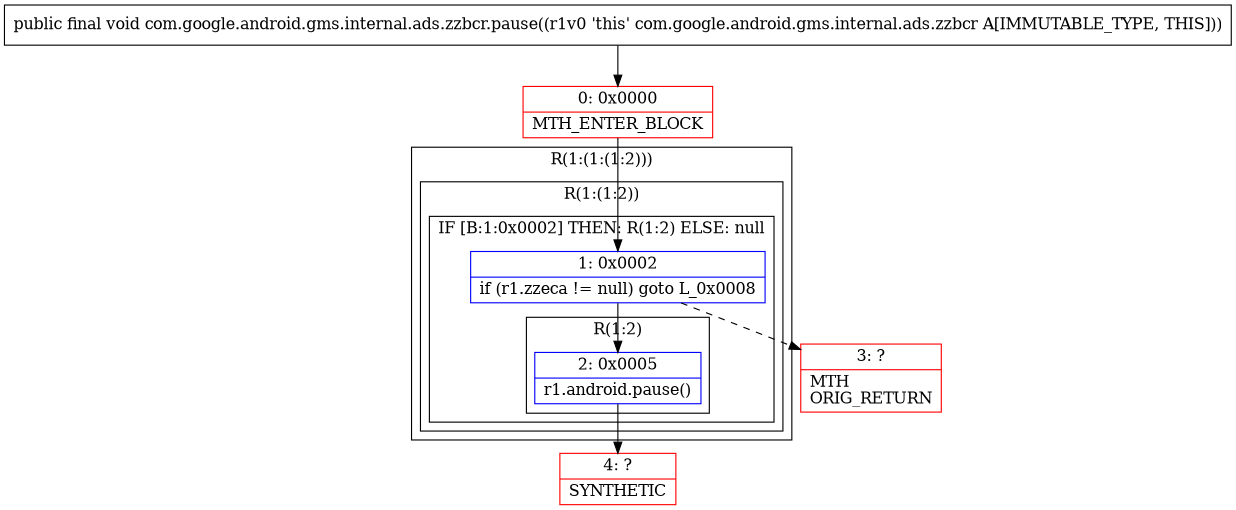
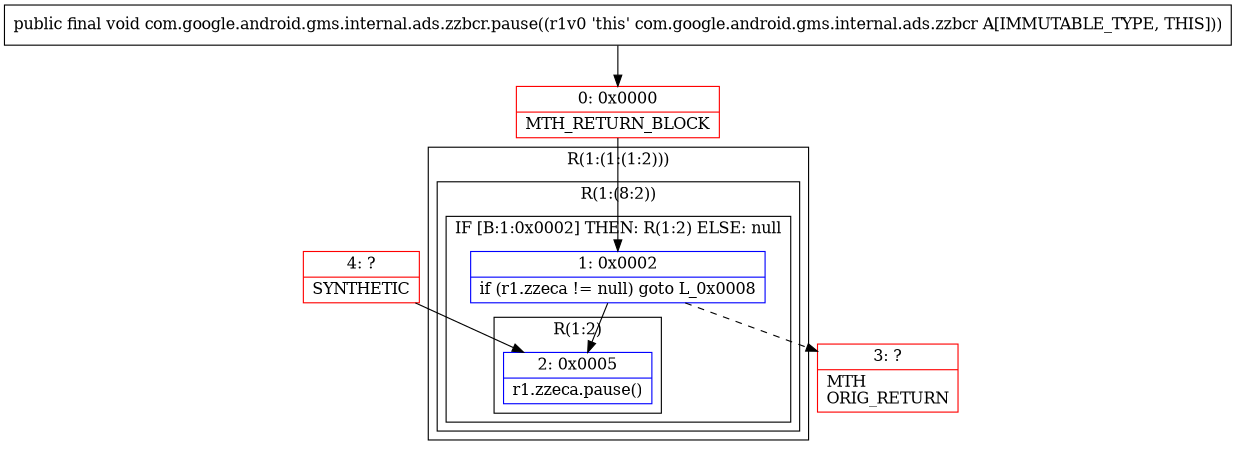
(618, 124) -> (618, 124)
(602, 195) -> (618, 195)
(618, 390) -> (578, 390)
(618, 423) -> (464, 325)
